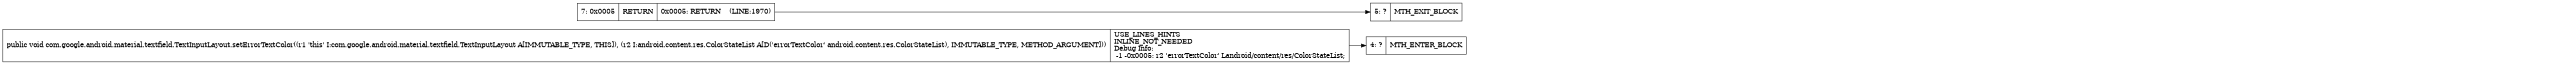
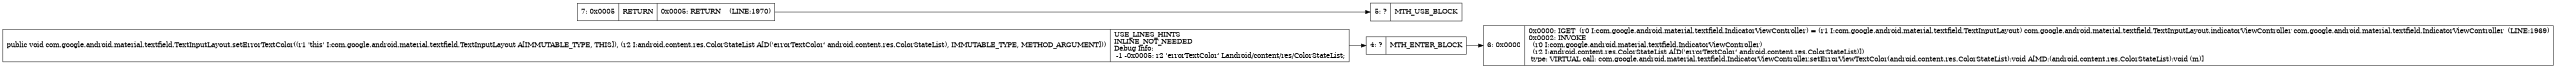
(1426, 12) -> (1426, 12)
none -> (2018, 46)
